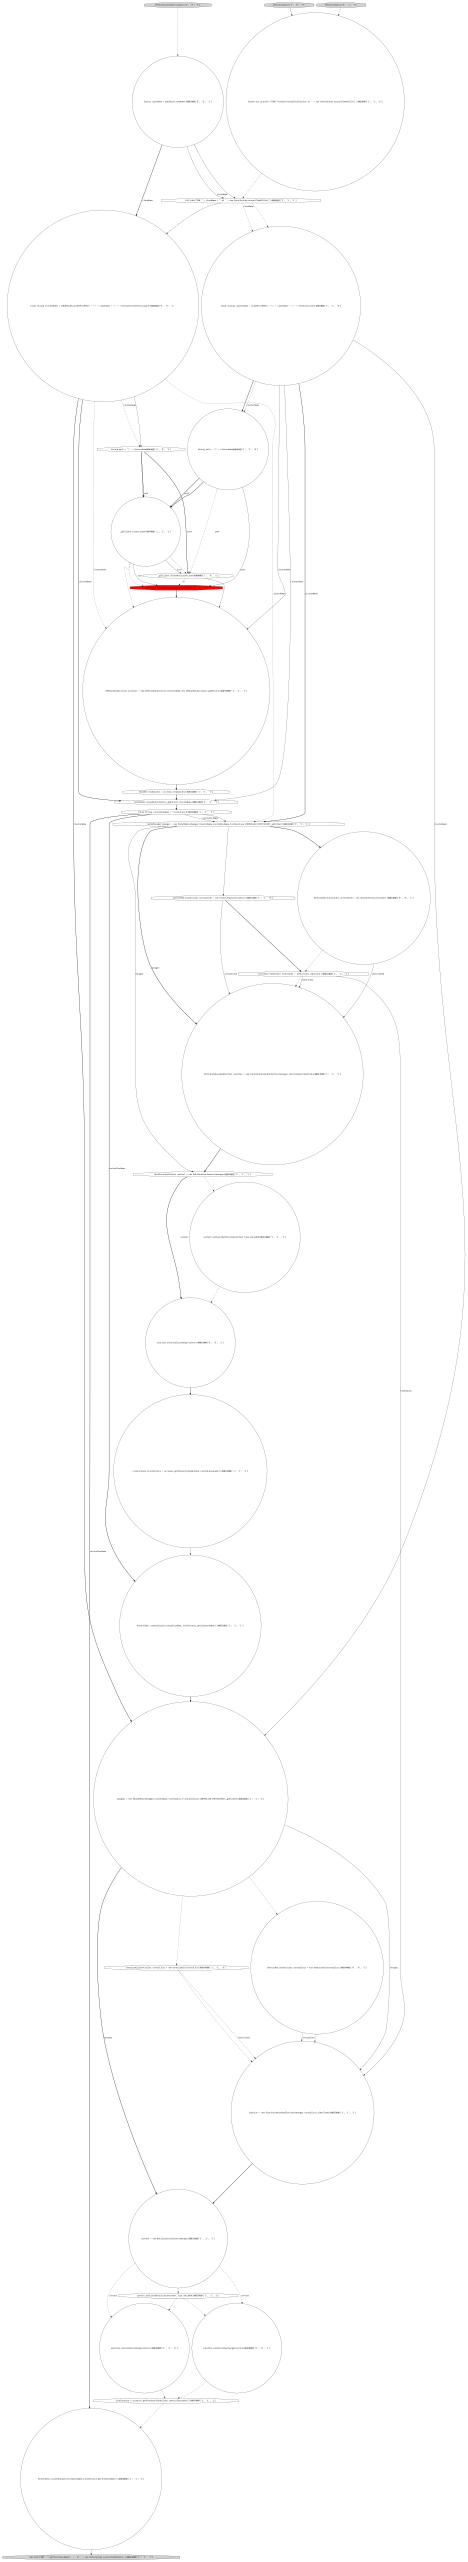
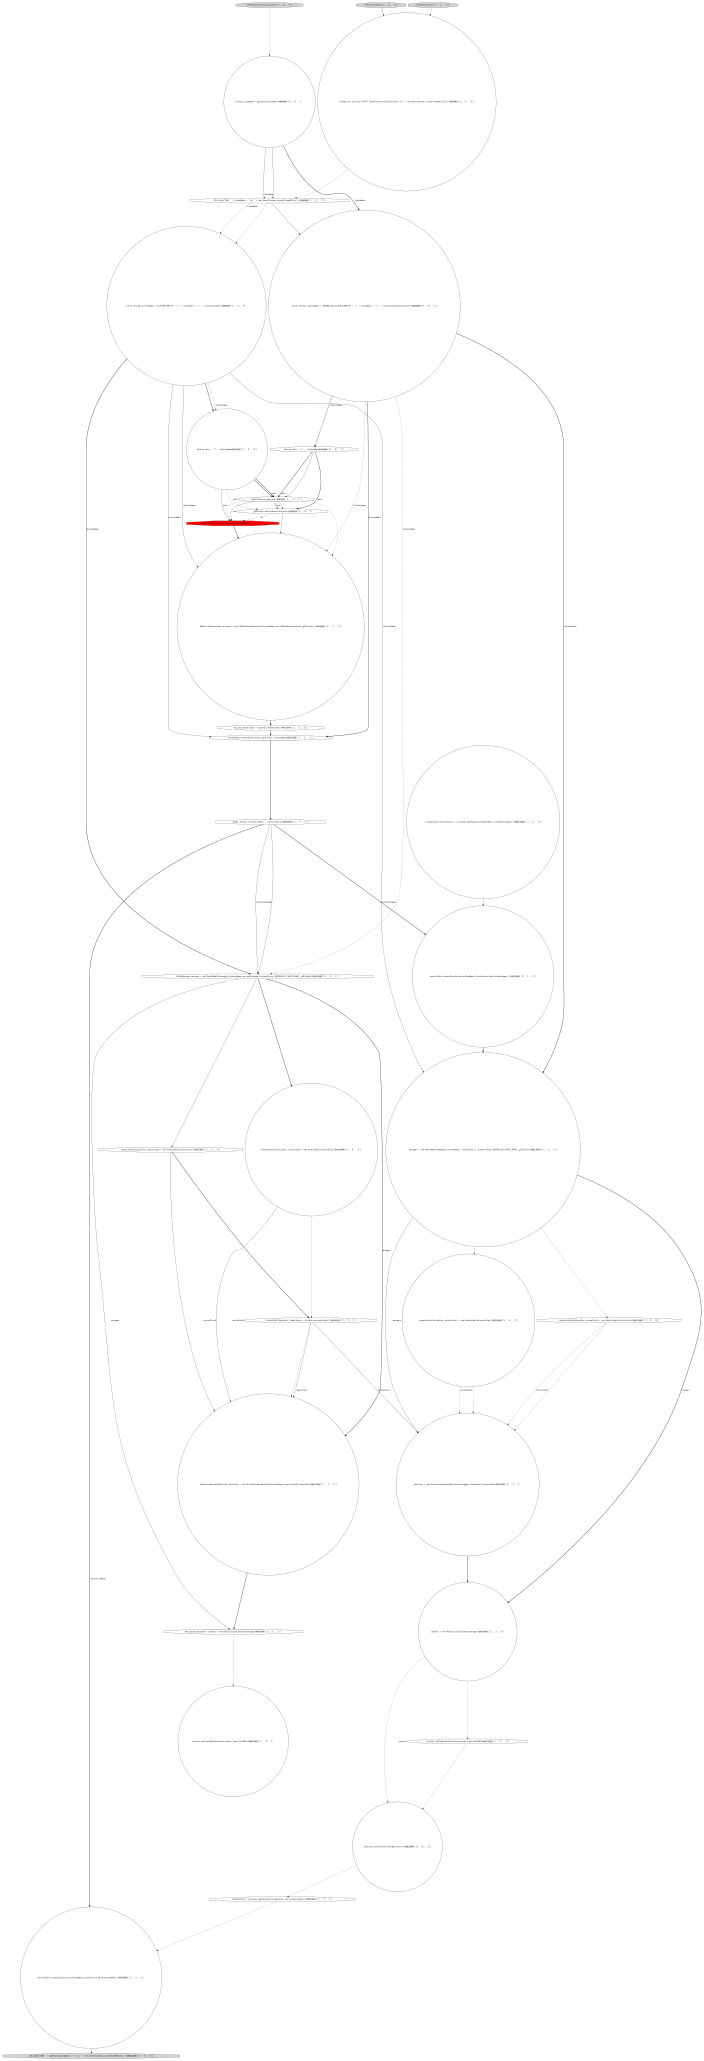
(146, 532) -> (276, 499)
(190, 1343) -> none
(144, 2348) -> none
